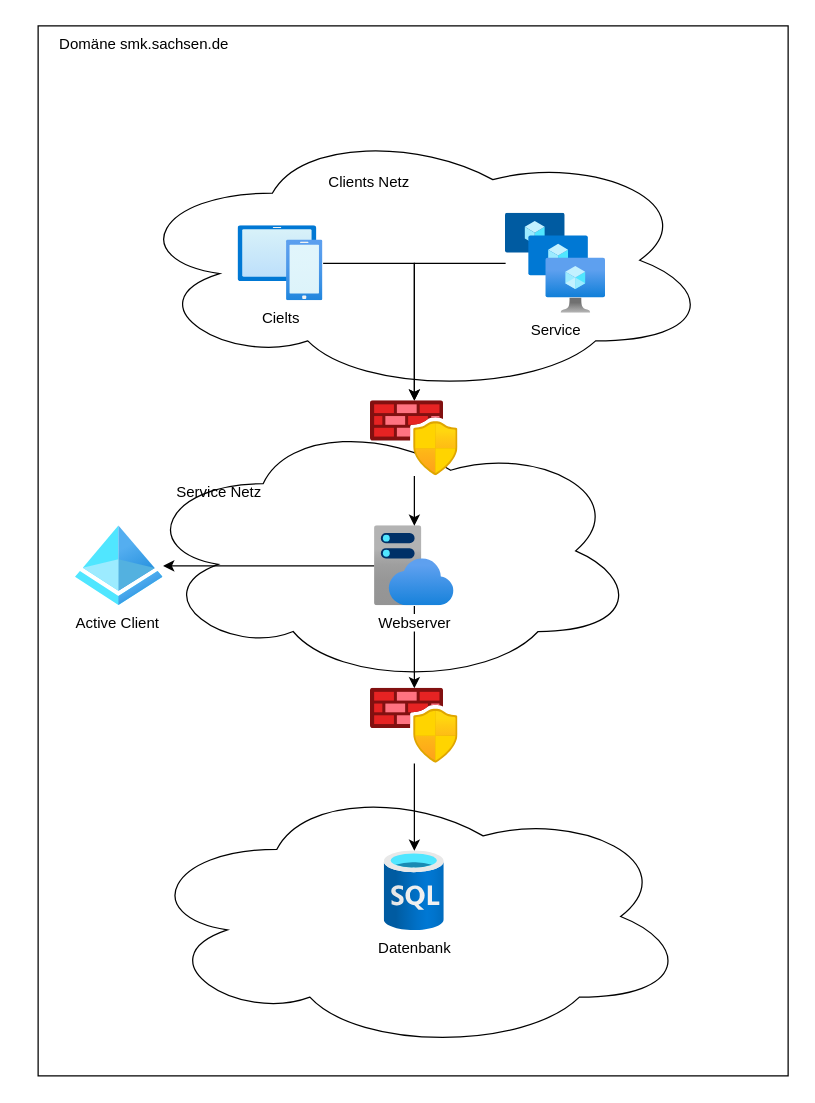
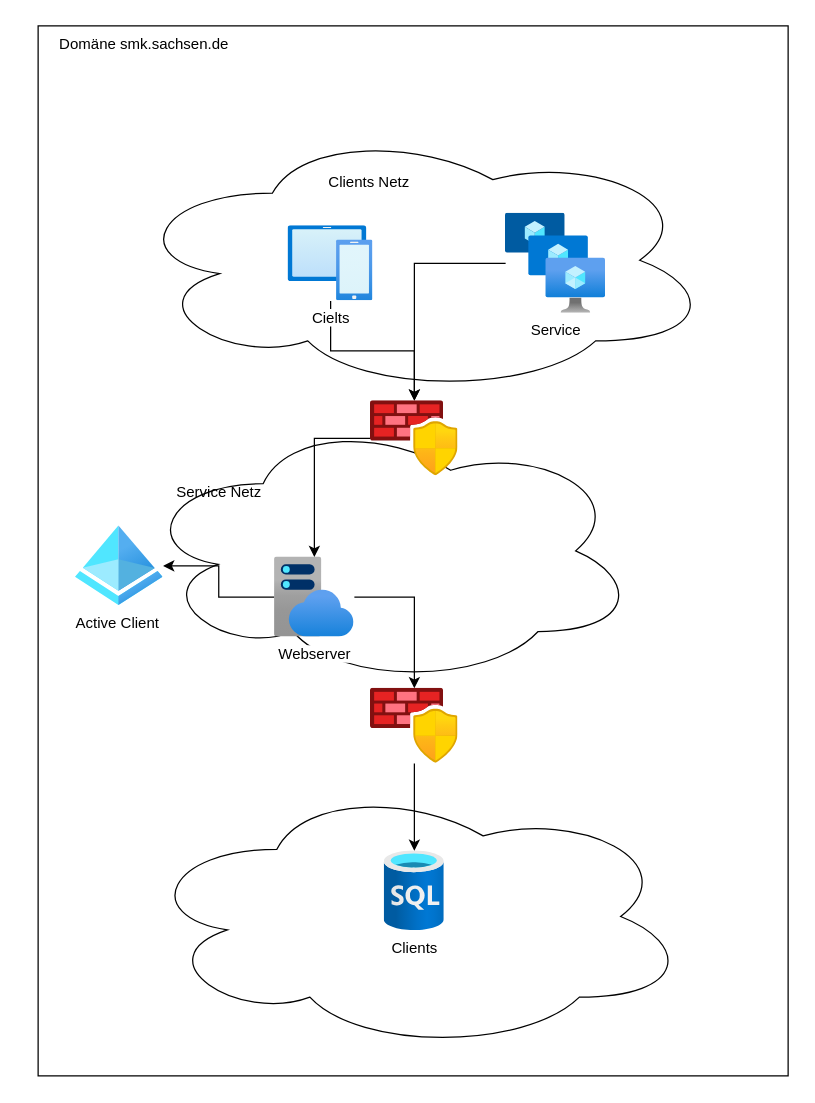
(281, 263) -> (331, 263)
(414, 566) -> (314, 597)
(415, 948) -> (415, 948)
